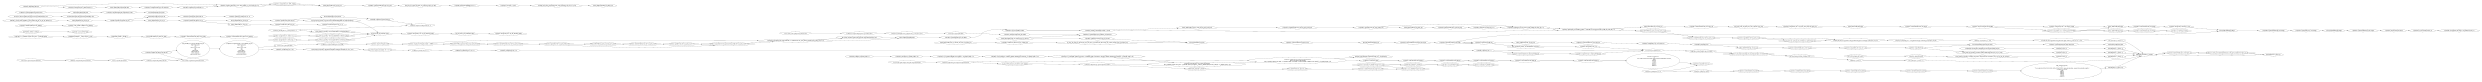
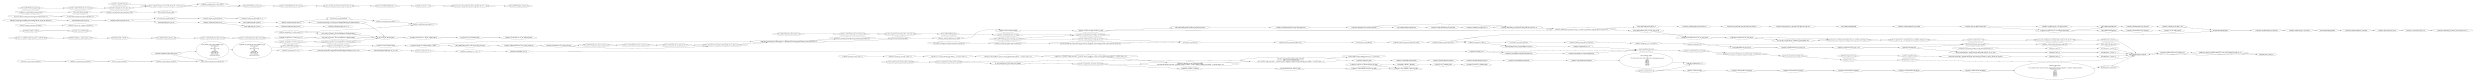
(80, 7) -> none
